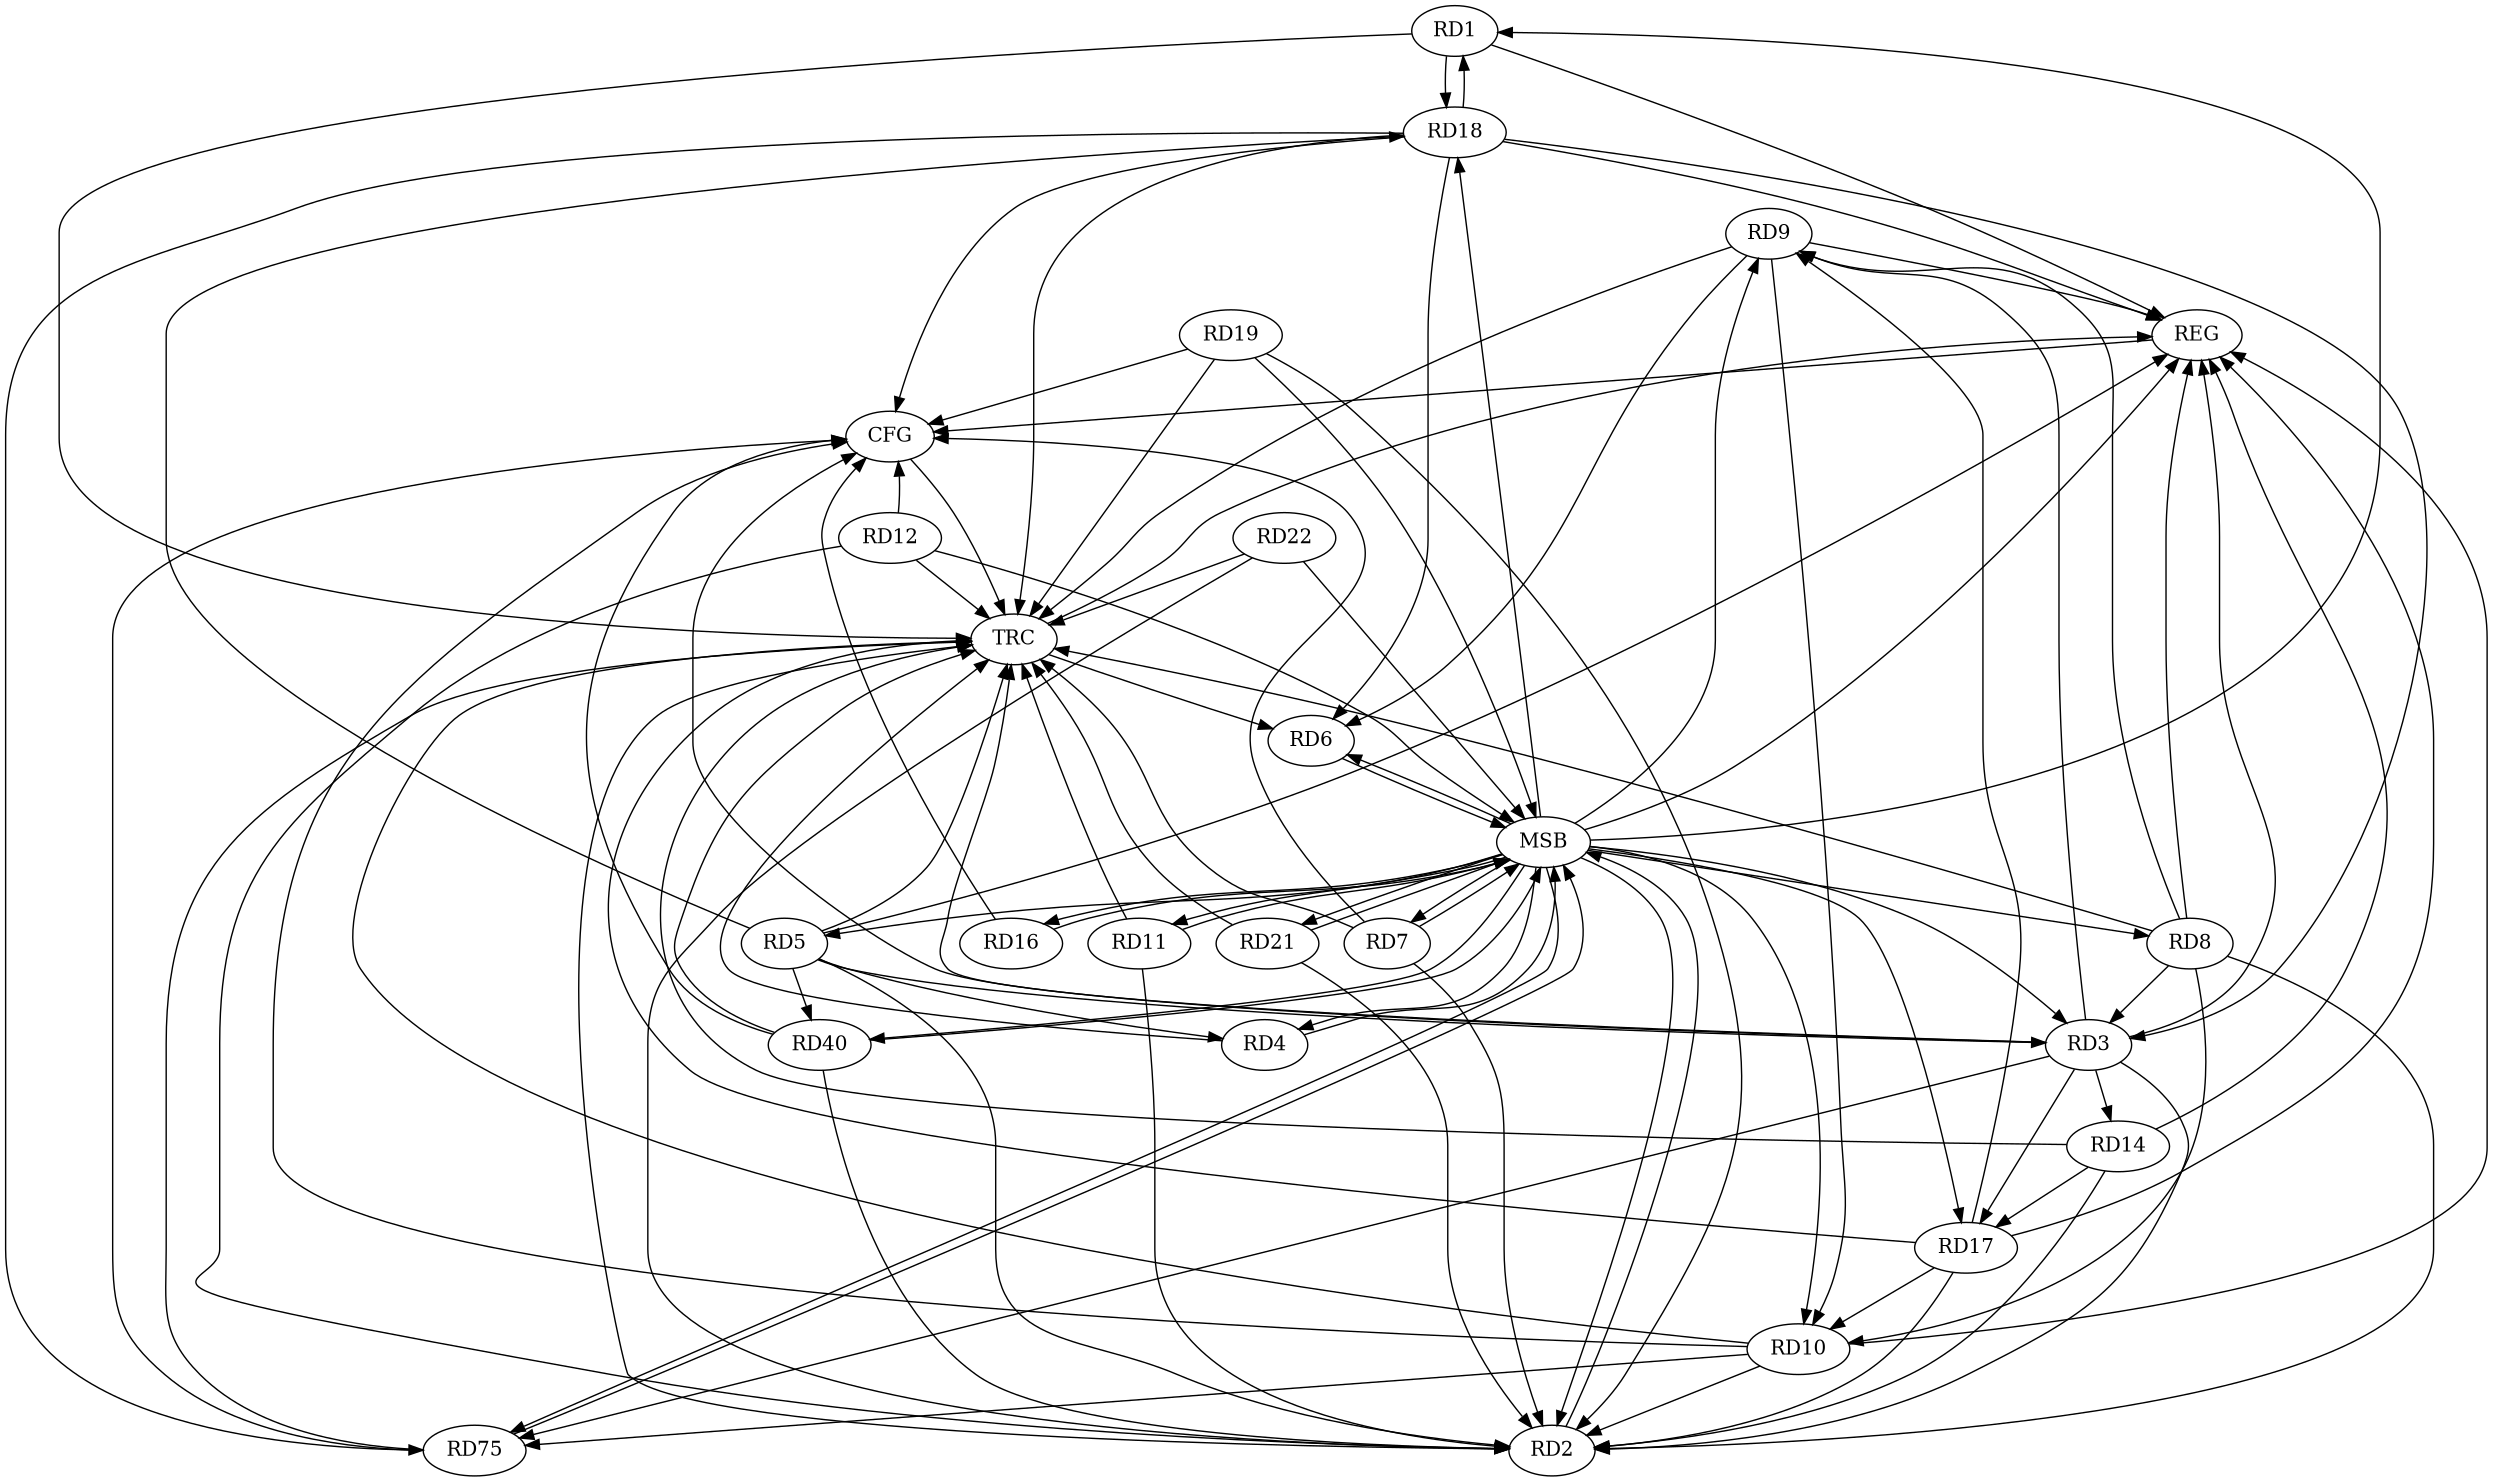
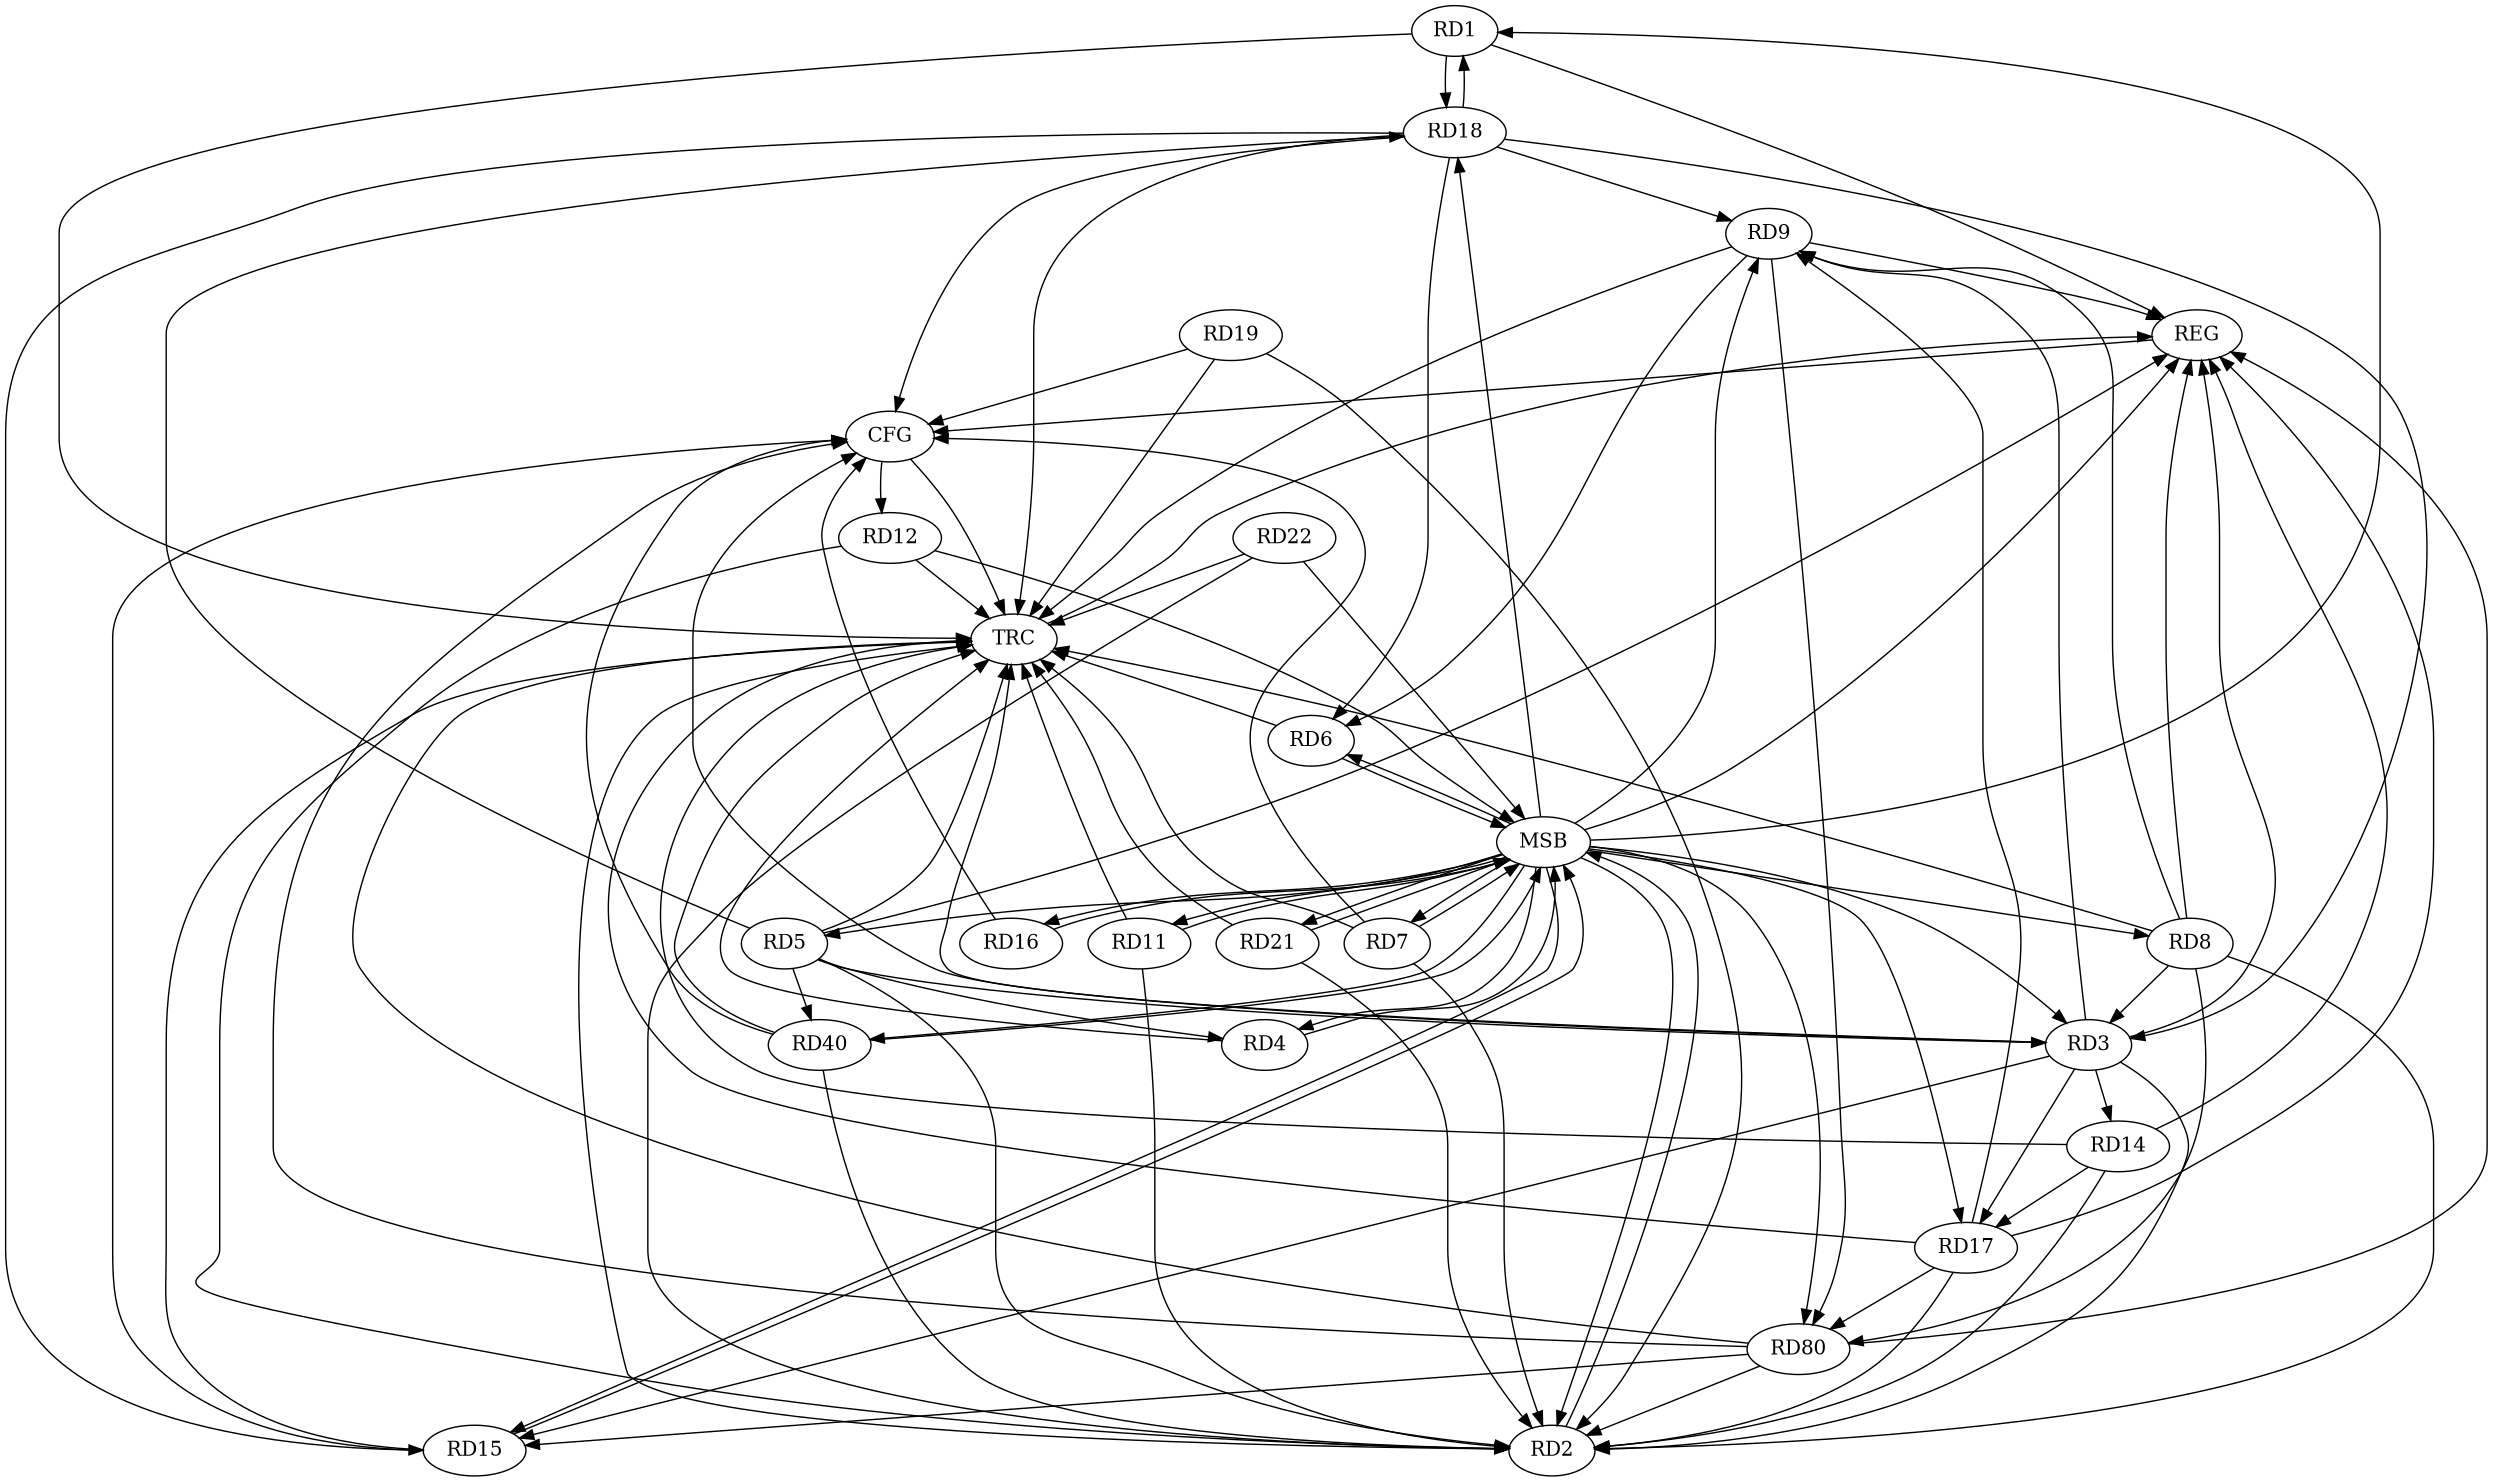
(1830, 210) -> (1608, 182)
(899, 495) -> (881, 480)
(1417, 550) -> none
(1154, 690) -> (1171, 690)
(1798, 1349) -> (1798, 1349)
(475, 1451) -> (475, 1451)
